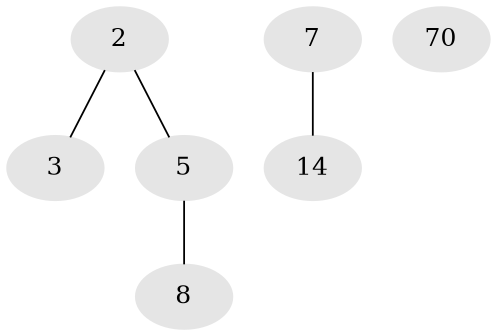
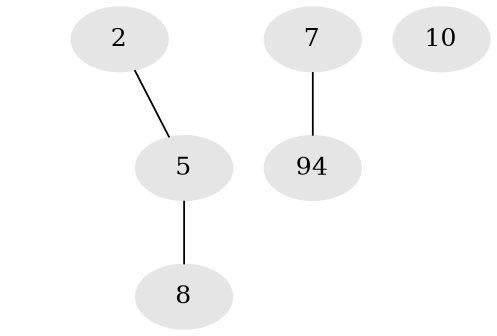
(442, 39) -> (442, 39)
(55, 168) -> none
(313, 168) -> (313, 168)
